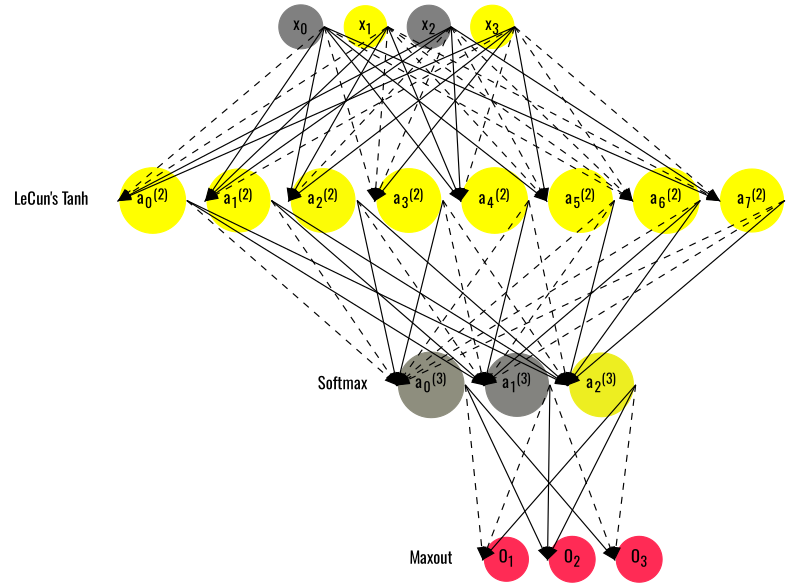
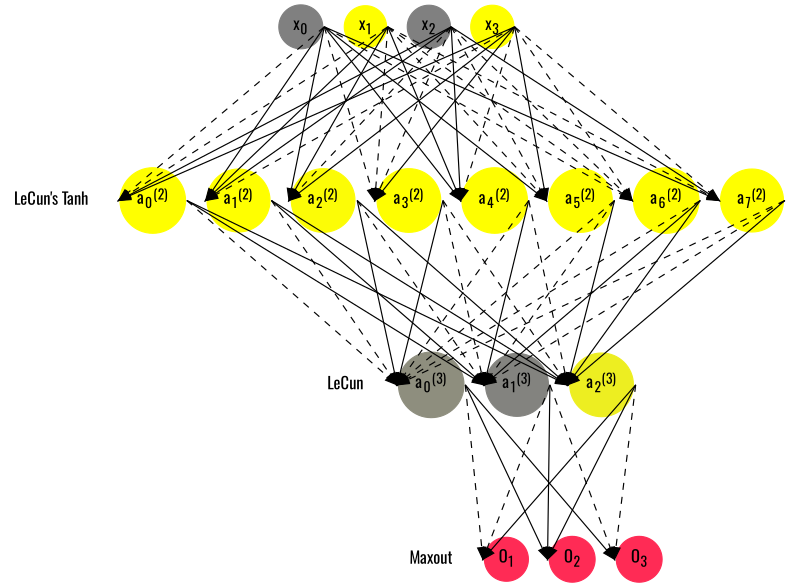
(343, 385) -> (345, 385)
